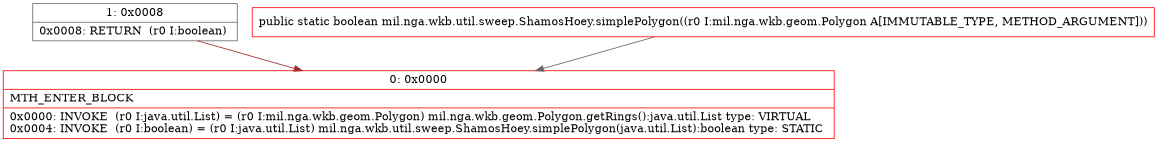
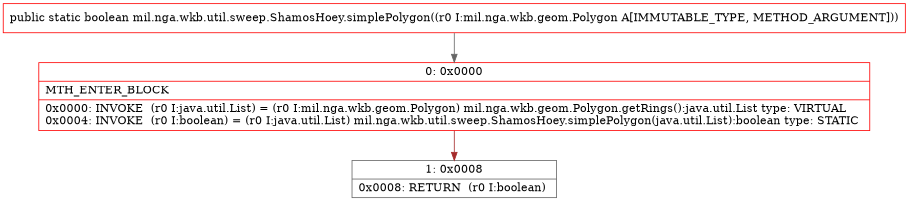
(246, 55) -> (454, 141)
